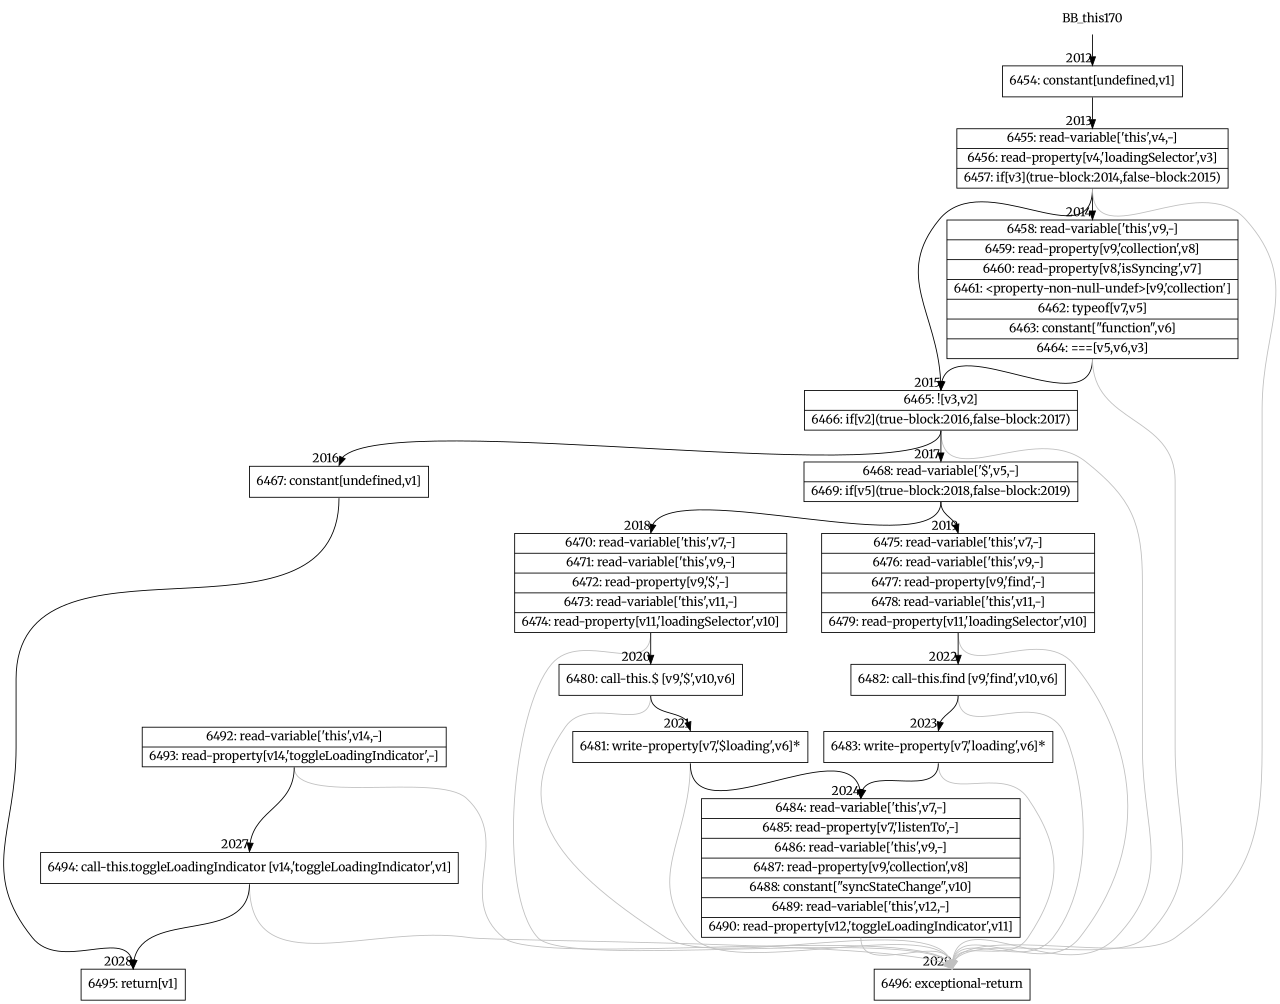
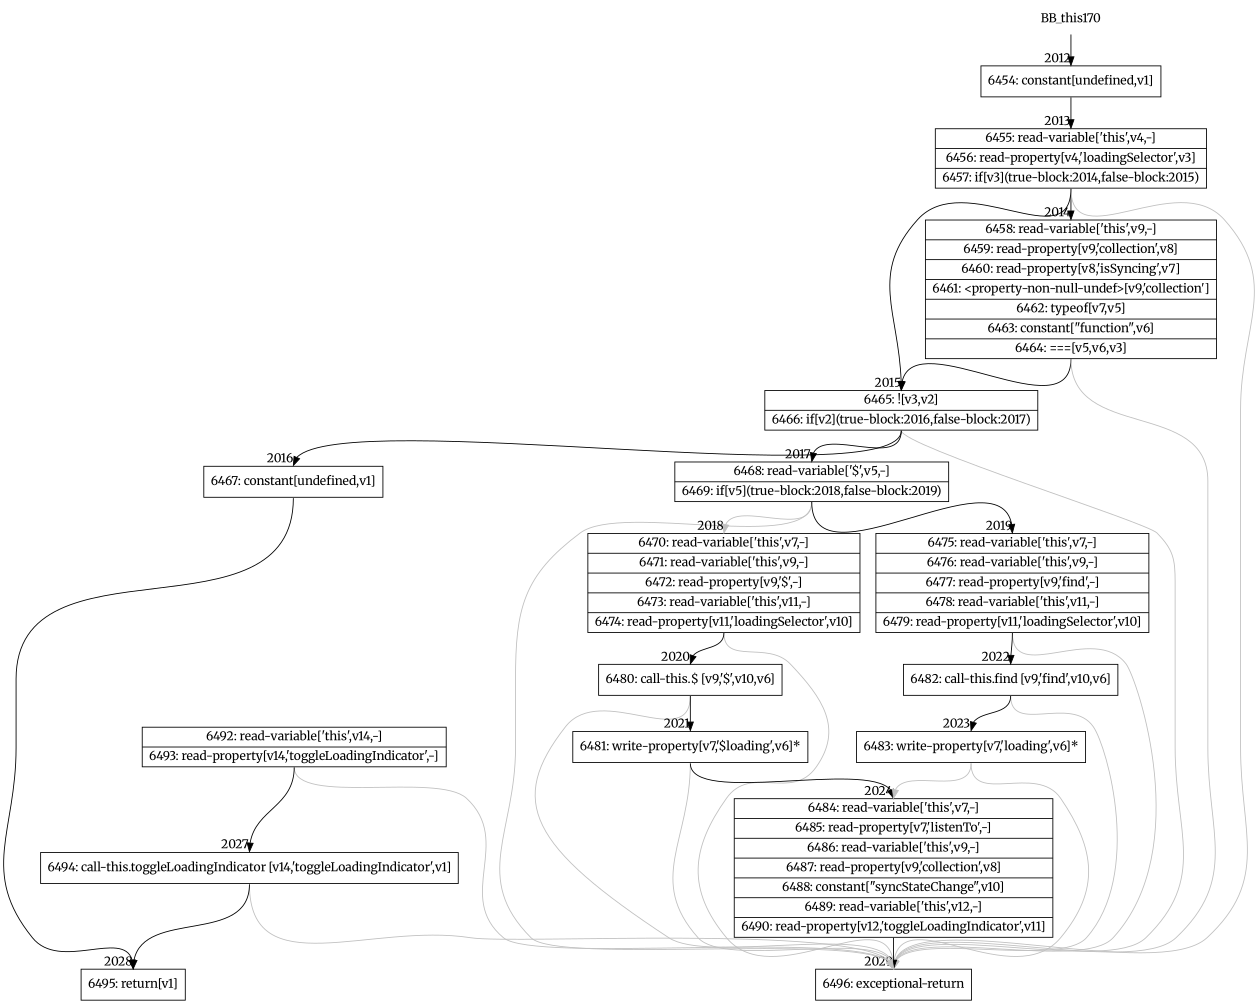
(800, 518) -> (772, 518)
(904, 781) -> (937, 781)
none -> (512, 788)
(902, 954) -> (894, 949)
